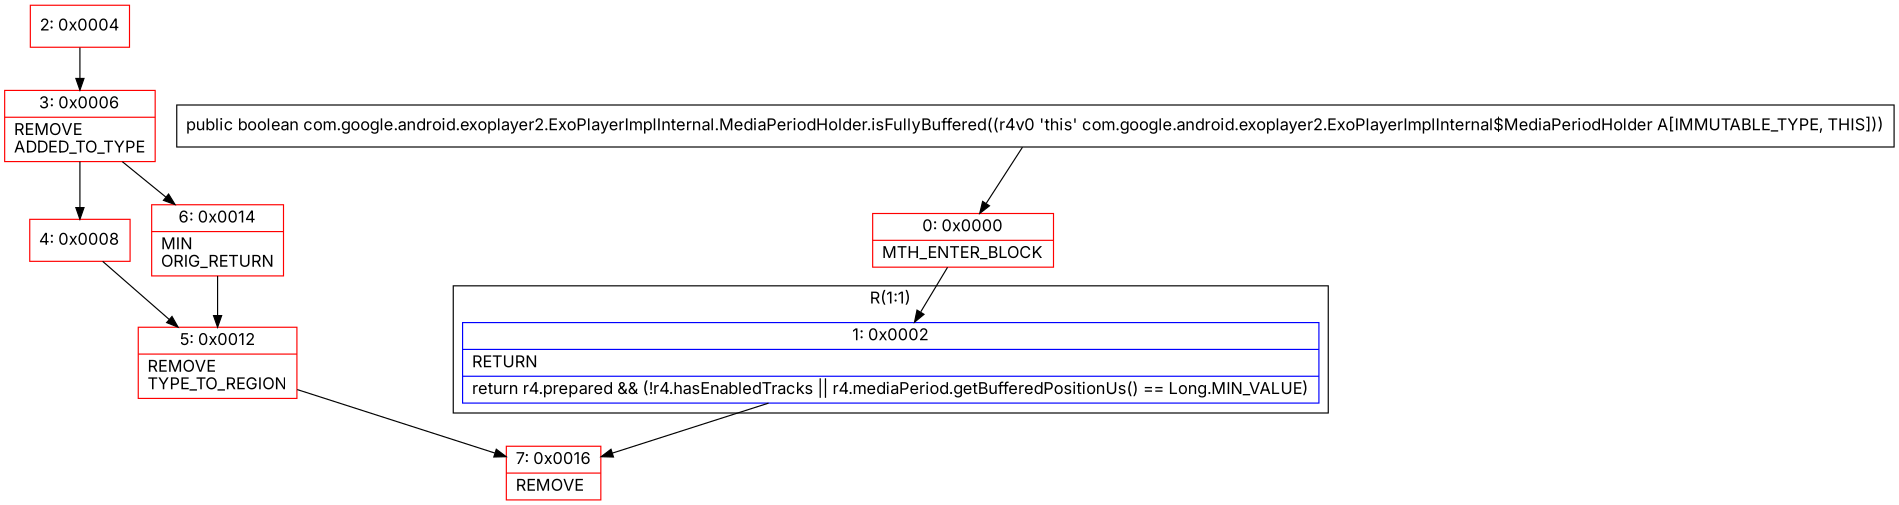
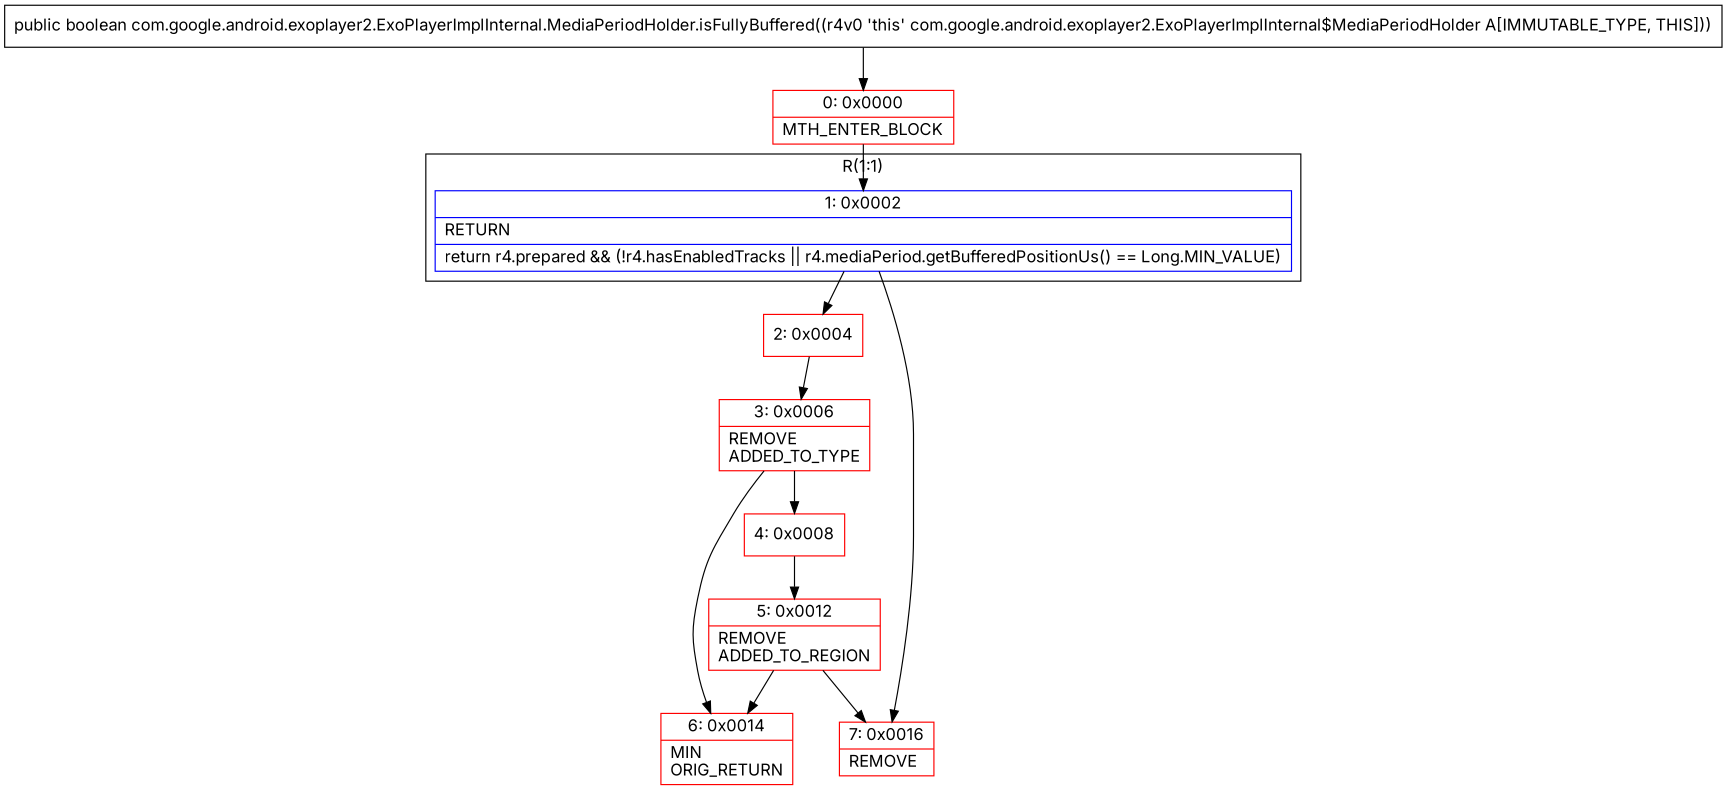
none -> (836, 288)
(218, 296) -> (764, 687)
(218, 384) -> (794, 656)
